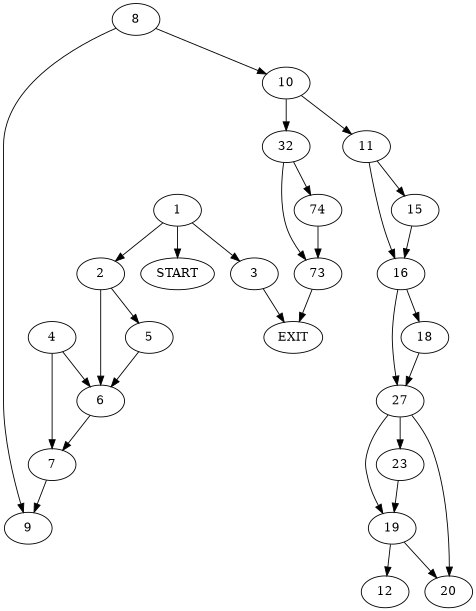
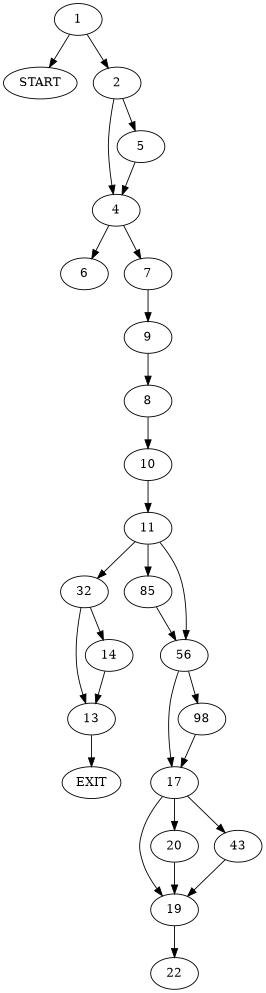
(286, 111) -> (120, 557)
(318, 210) -> (109, 655)
(415, 210) -> (148, 592)
(4, 240) -> (148, 365)
(254, 274) -> none
(318, 274) -> (92, 719)
(401, 274) -> (184, 655)
(101, 333) -> (108, 142)
(425, 337) -> (202, 719)
(128, 366) -> (130, 174)
(400, 401) -> (175, 783)
(79, 429) -> none
(400, 465) -> (238, 846)
(417, 557) -> (175, 874)
(385, 592) -> (175, 973)
